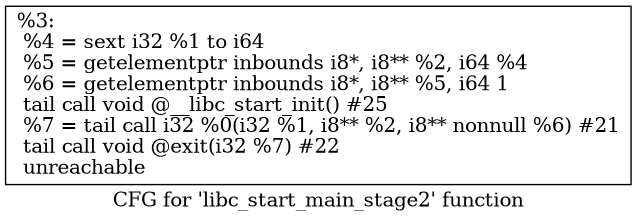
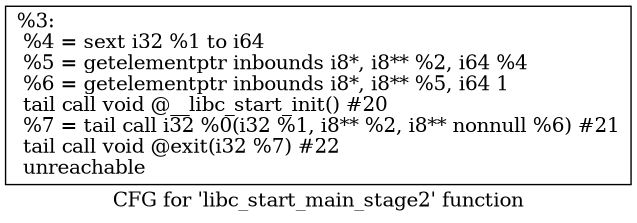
(203, 105) -> (203, 105)
